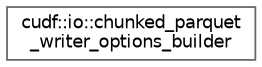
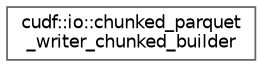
(131, 33) -> (131, 33)
